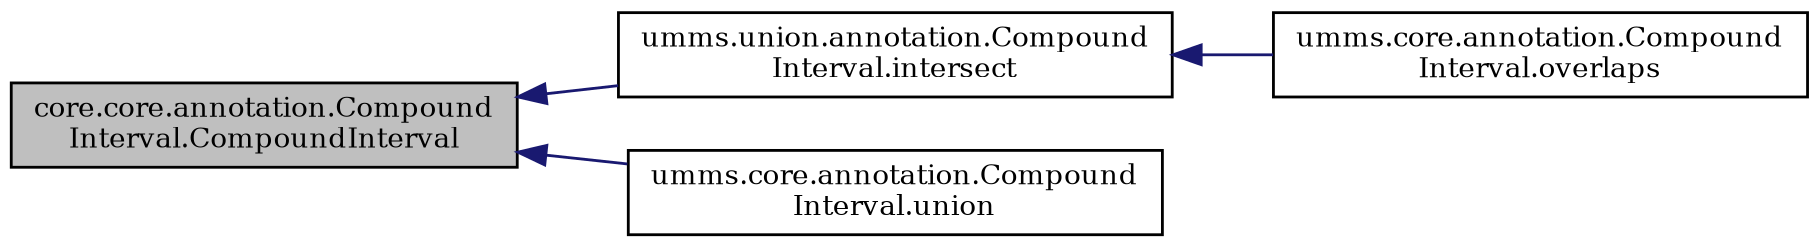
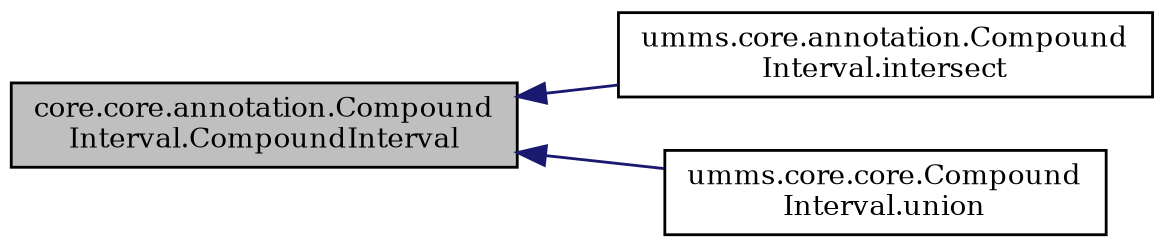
(895, 55) -> (886, 55)
(1540, 55) -> none
(895, 193) -> (886, 193)
